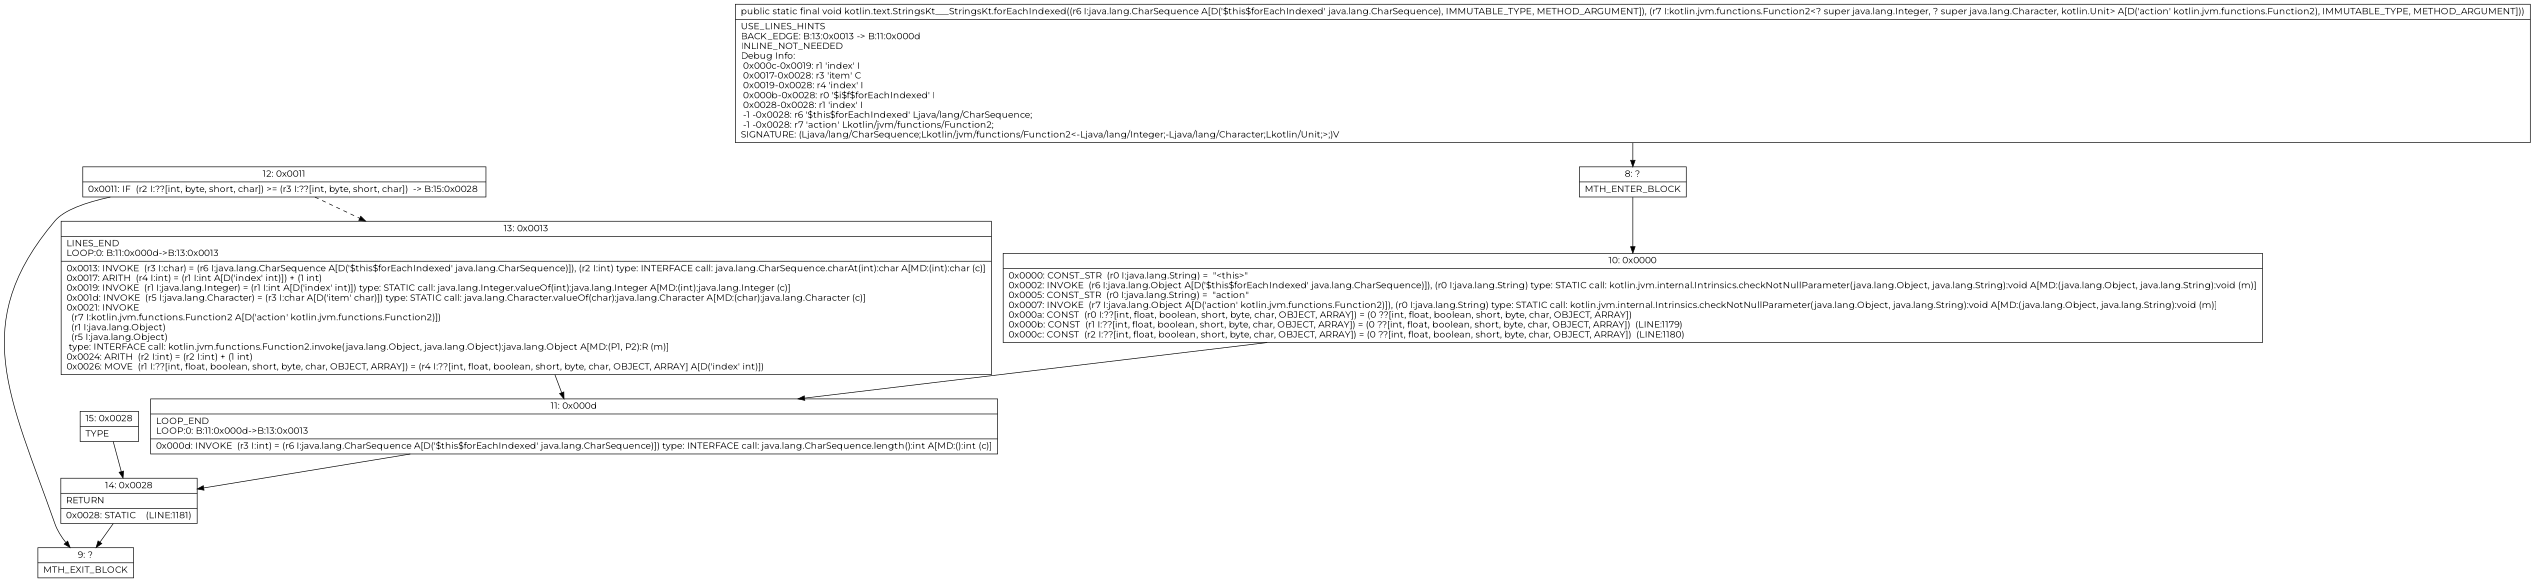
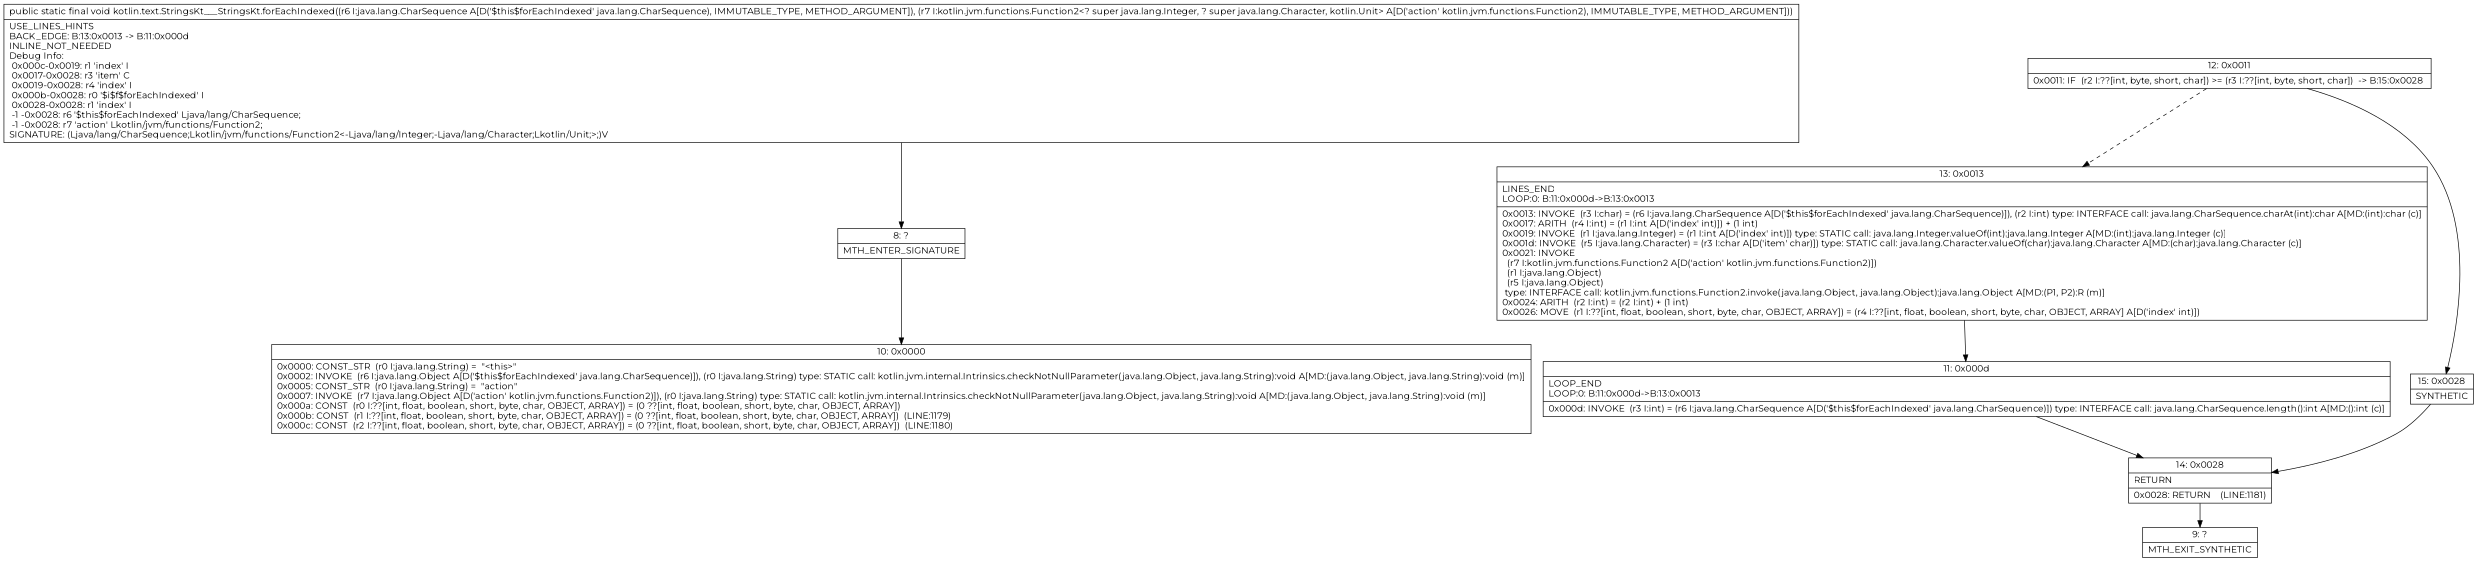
(1633, 189) -> (901, 251)
(5, 350) -> (2446, 191)
(1036, 370) -> none
(98, 434) -> (2442, 396)
(129, 516) -> (2200, 495)
(86, 570) -> (2200, 550)
